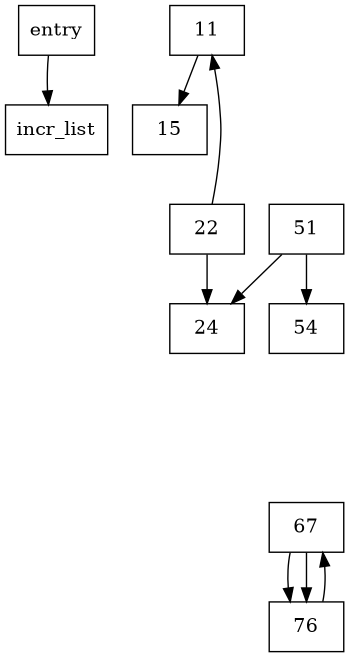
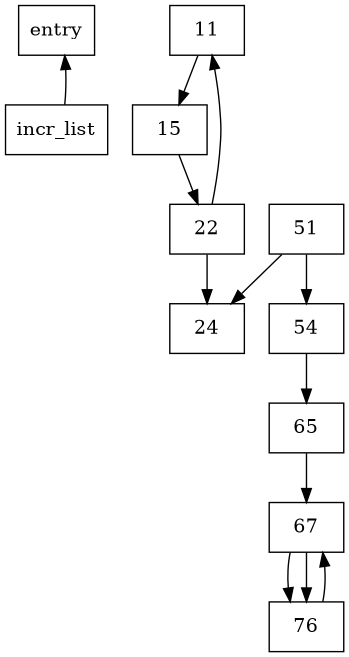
(47, 73) -> (66, 87)
none -> (186, 173)
none -> (306, 428)
